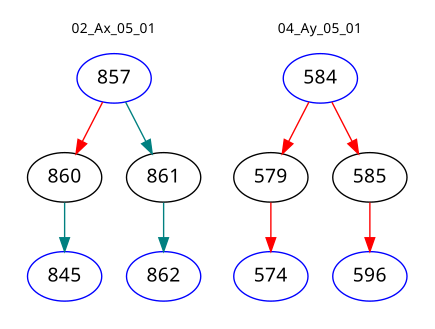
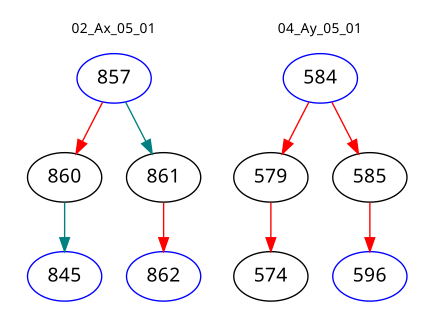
(164, 220) -> (164, 220)
(271, 276) -> (271, 276)
